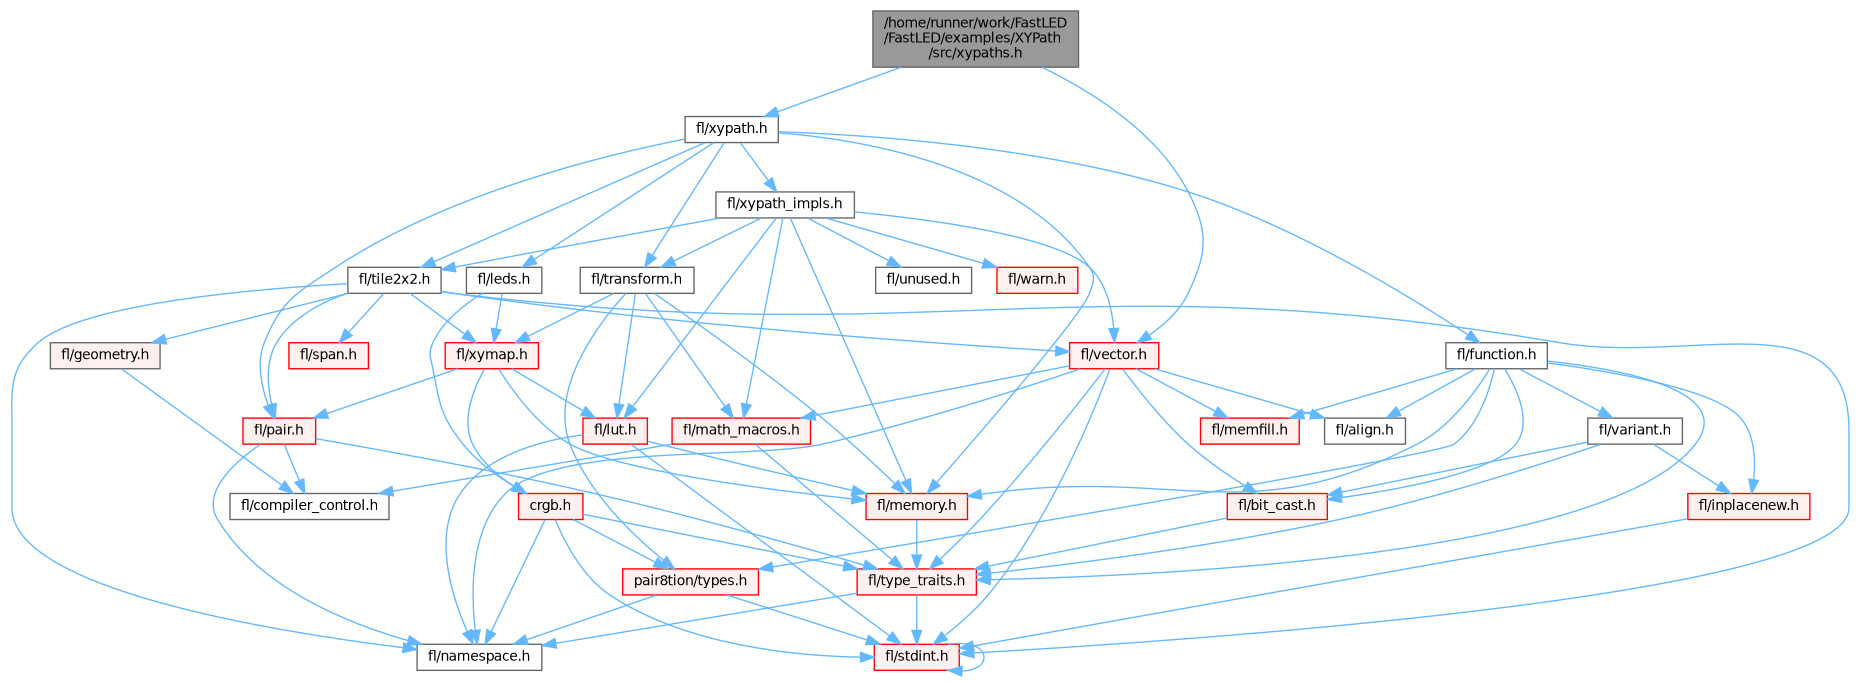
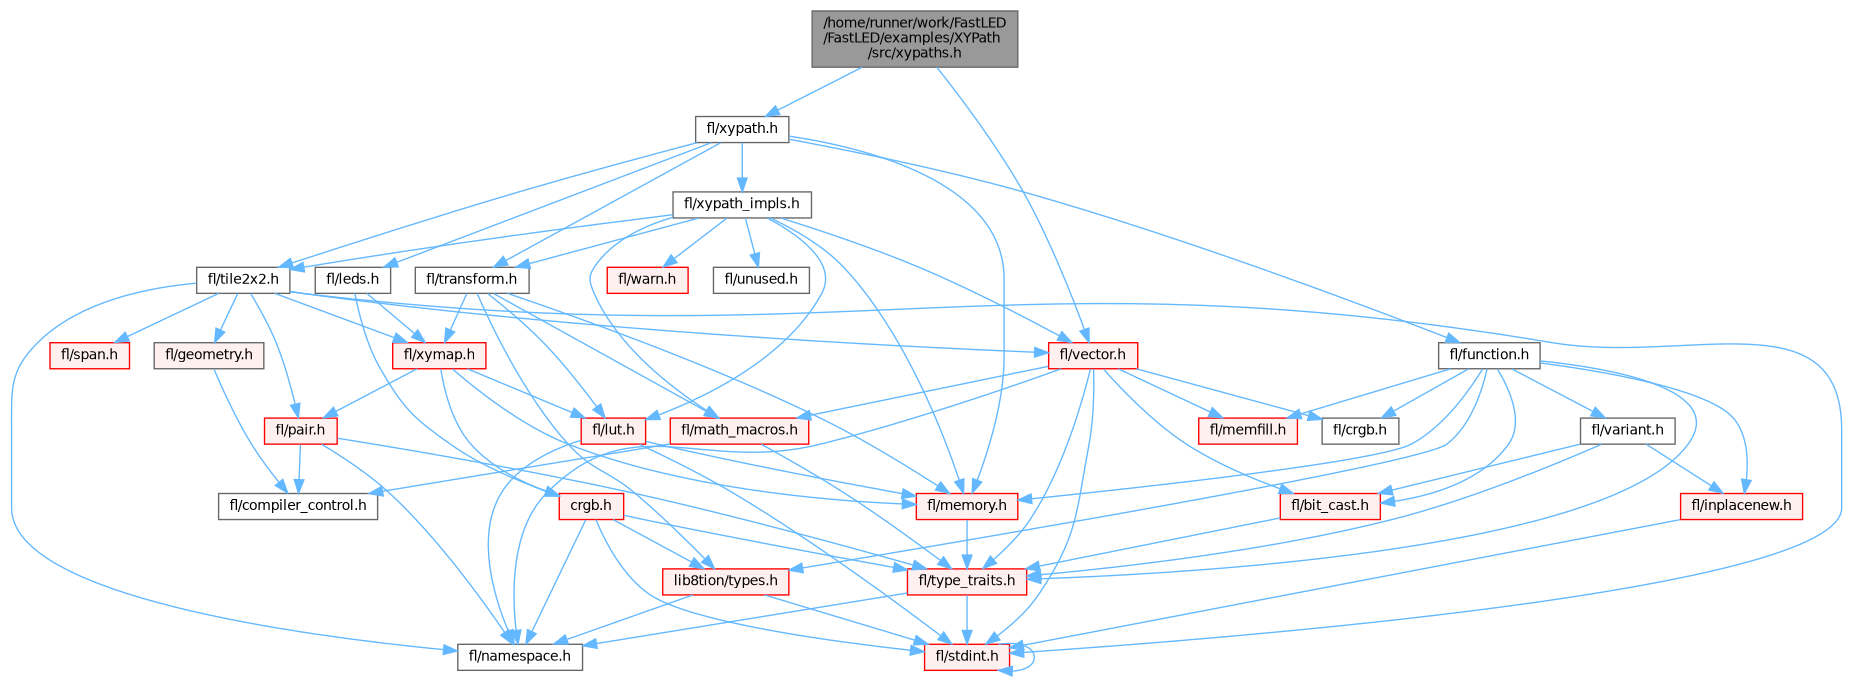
(425, 219) -> none
(1365, 431) -> (1360, 431)
(691, 582) -> (726, 582)
